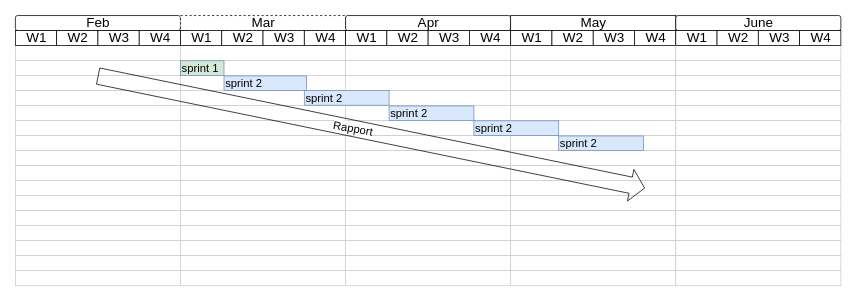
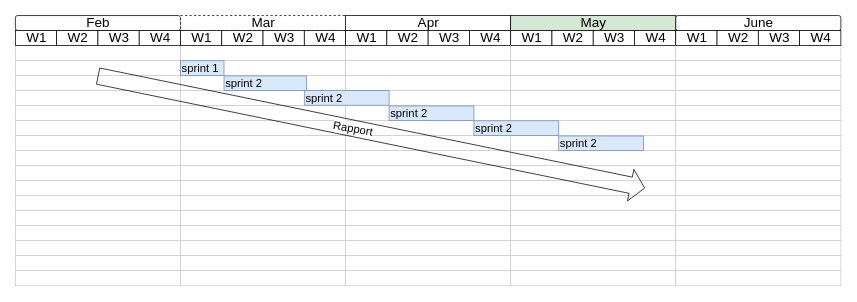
(428, 23) -> (428, 23)
(593, 23) -> (593, 23)
(202, 68) -> (202, 68)
